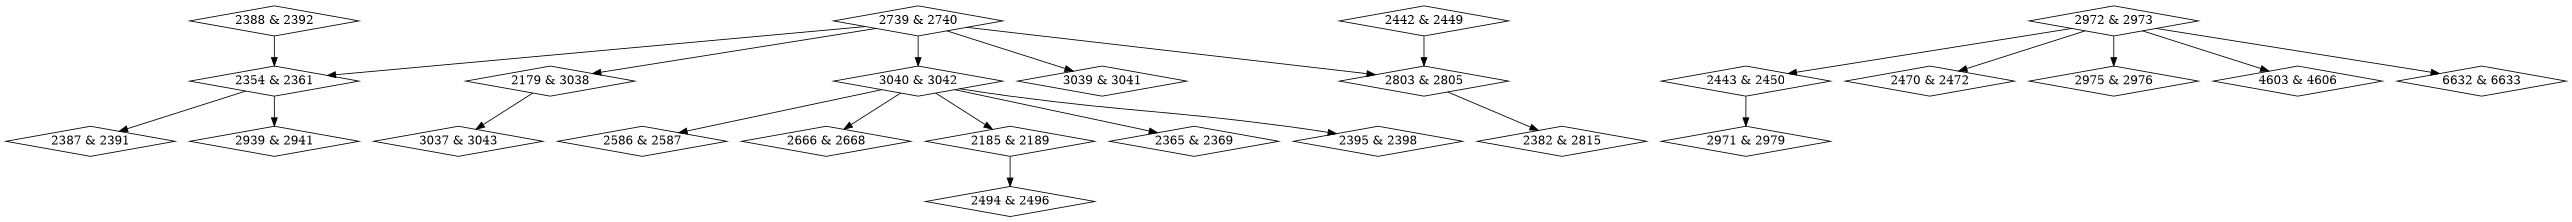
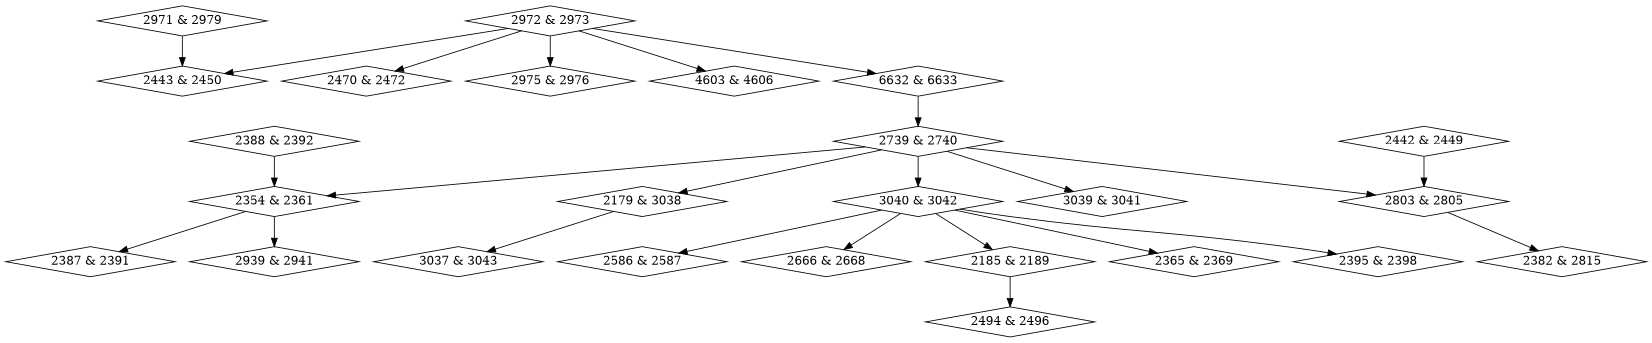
none -> (918, 107)
(1746, 107) -> (182, 47)
